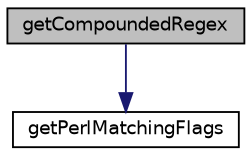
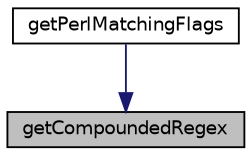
(126, 68) -> (126, 68)
